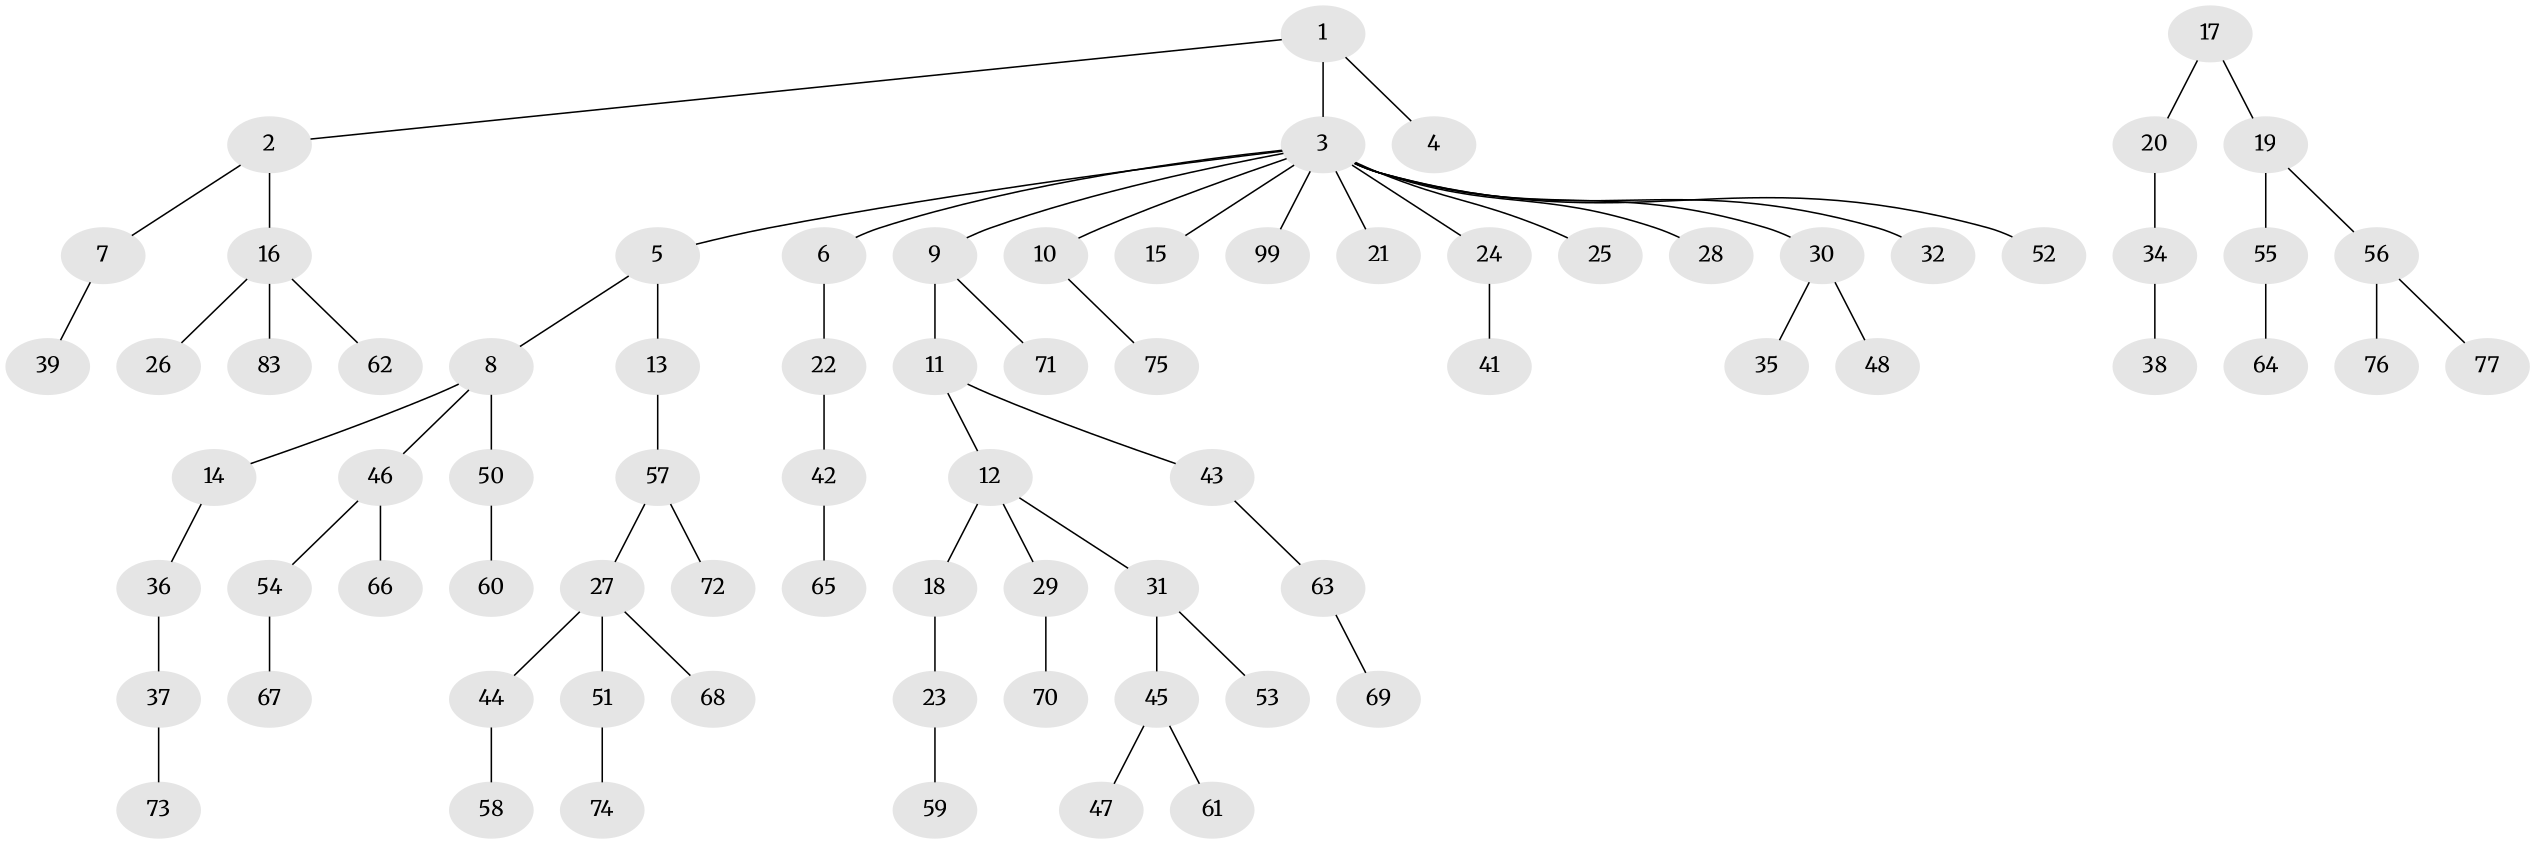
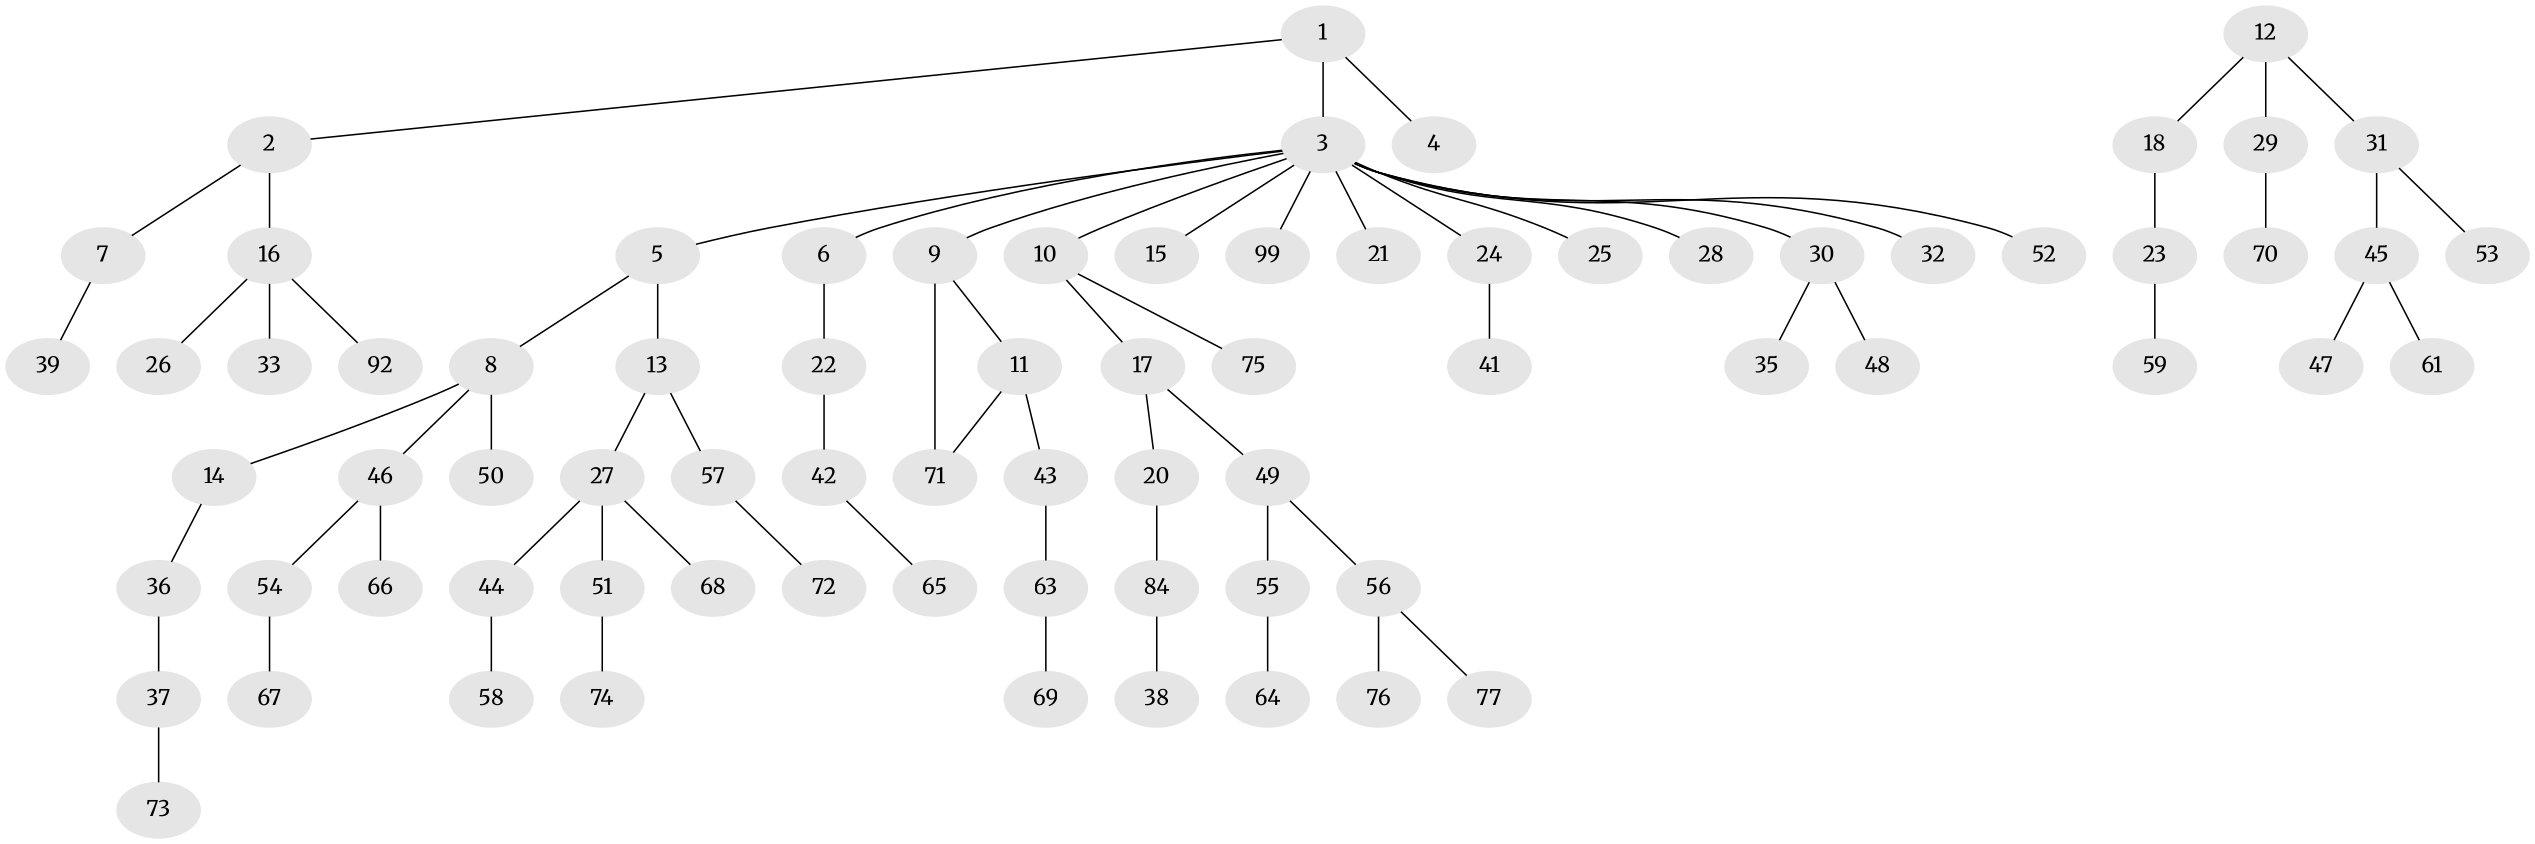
(2266, 145) -> (1268, 477)
(2155, 256) -> (1157, 588)
none -> (1094, 311)
(270, 367) -> (270, 367)
(380, 367) -> (380, 367)
(963, 422) -> (977, 422)
(630, 533) -> (630, 422)
(491, 588) -> none
